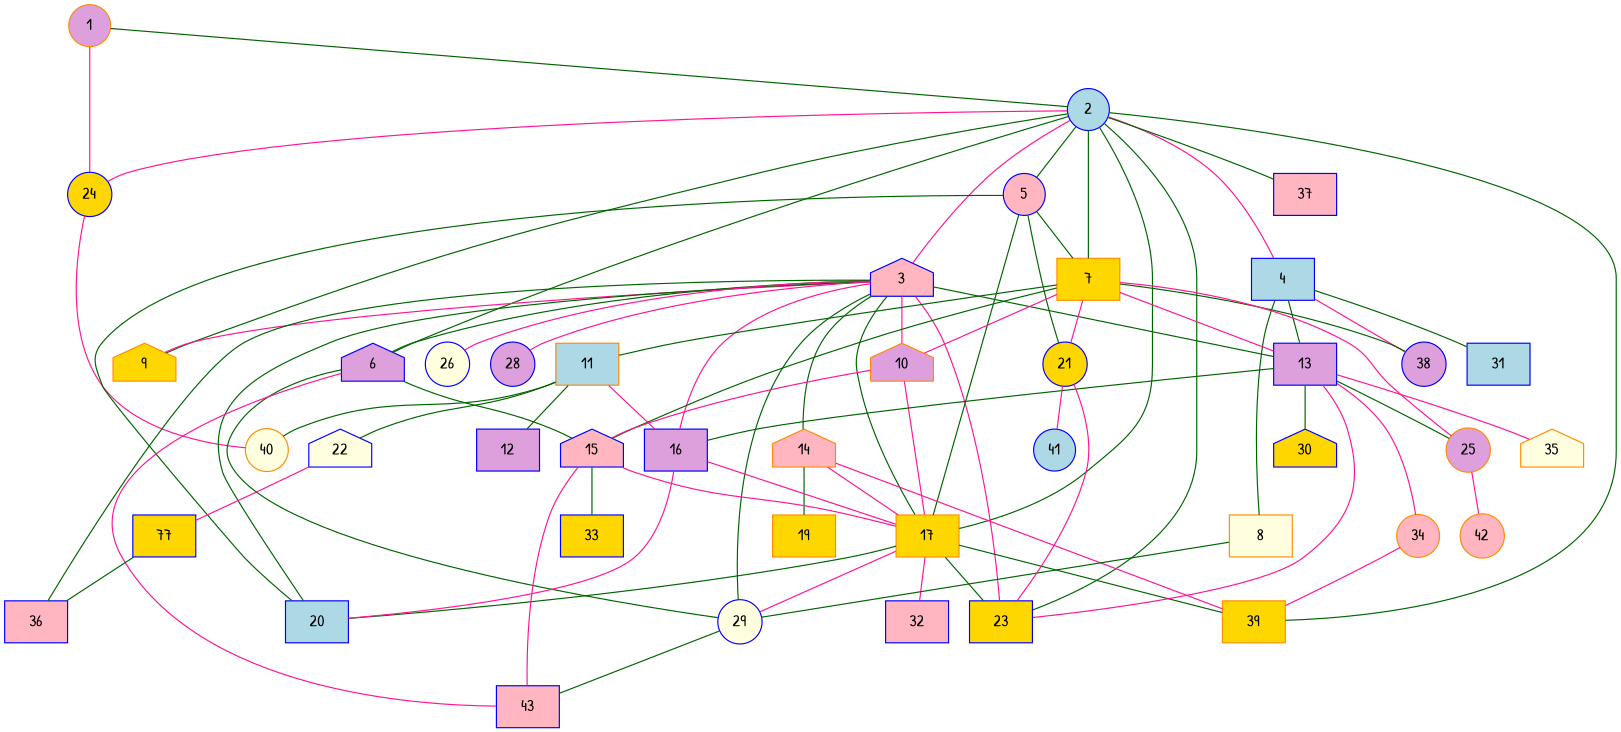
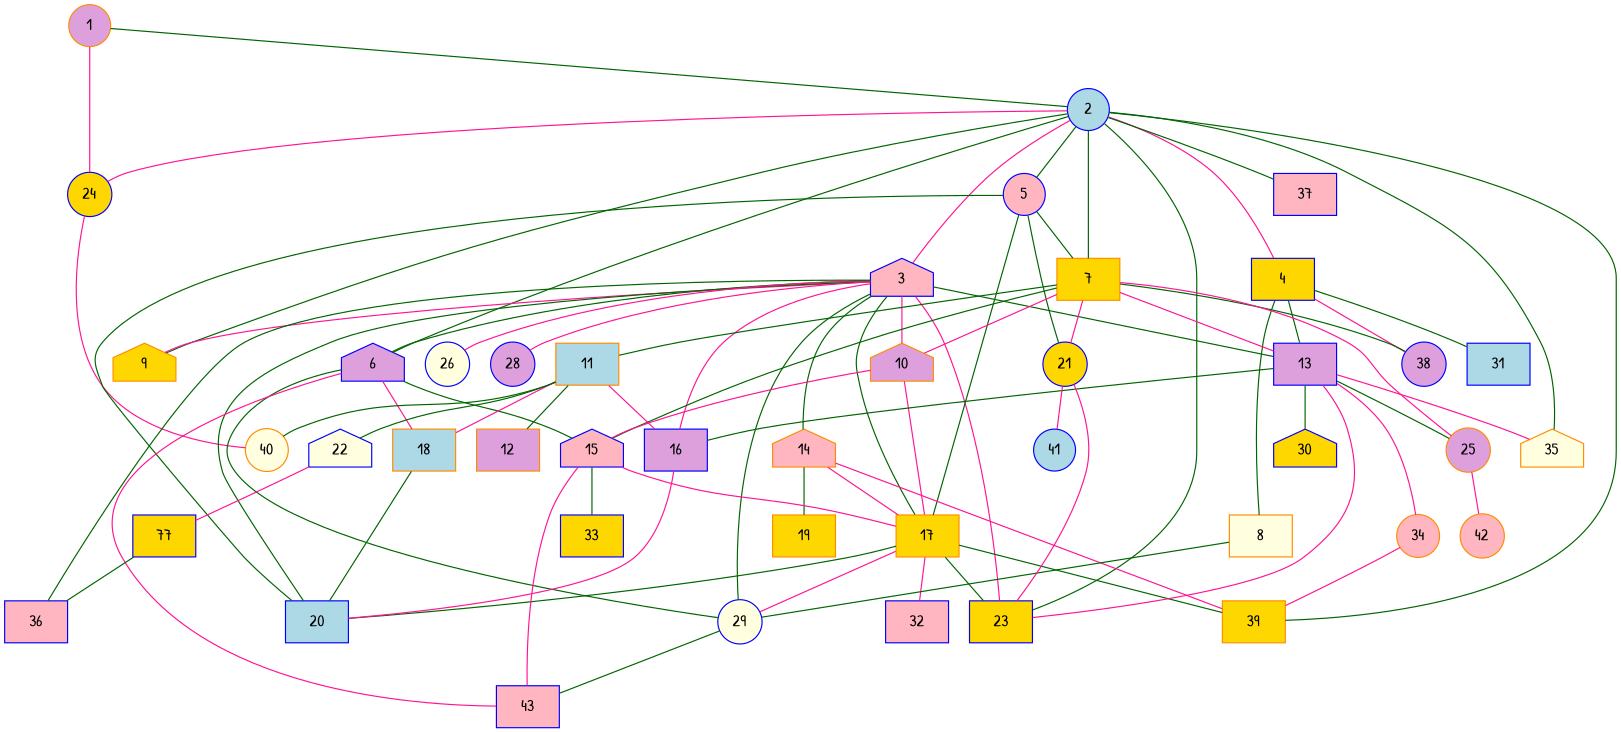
(1283, 279) -> (1283, 279)
(1152, 364) -> (1394, 197)
none -> (424, 450)
(508, 450) -> (508, 450)
(792, 490) -> none
